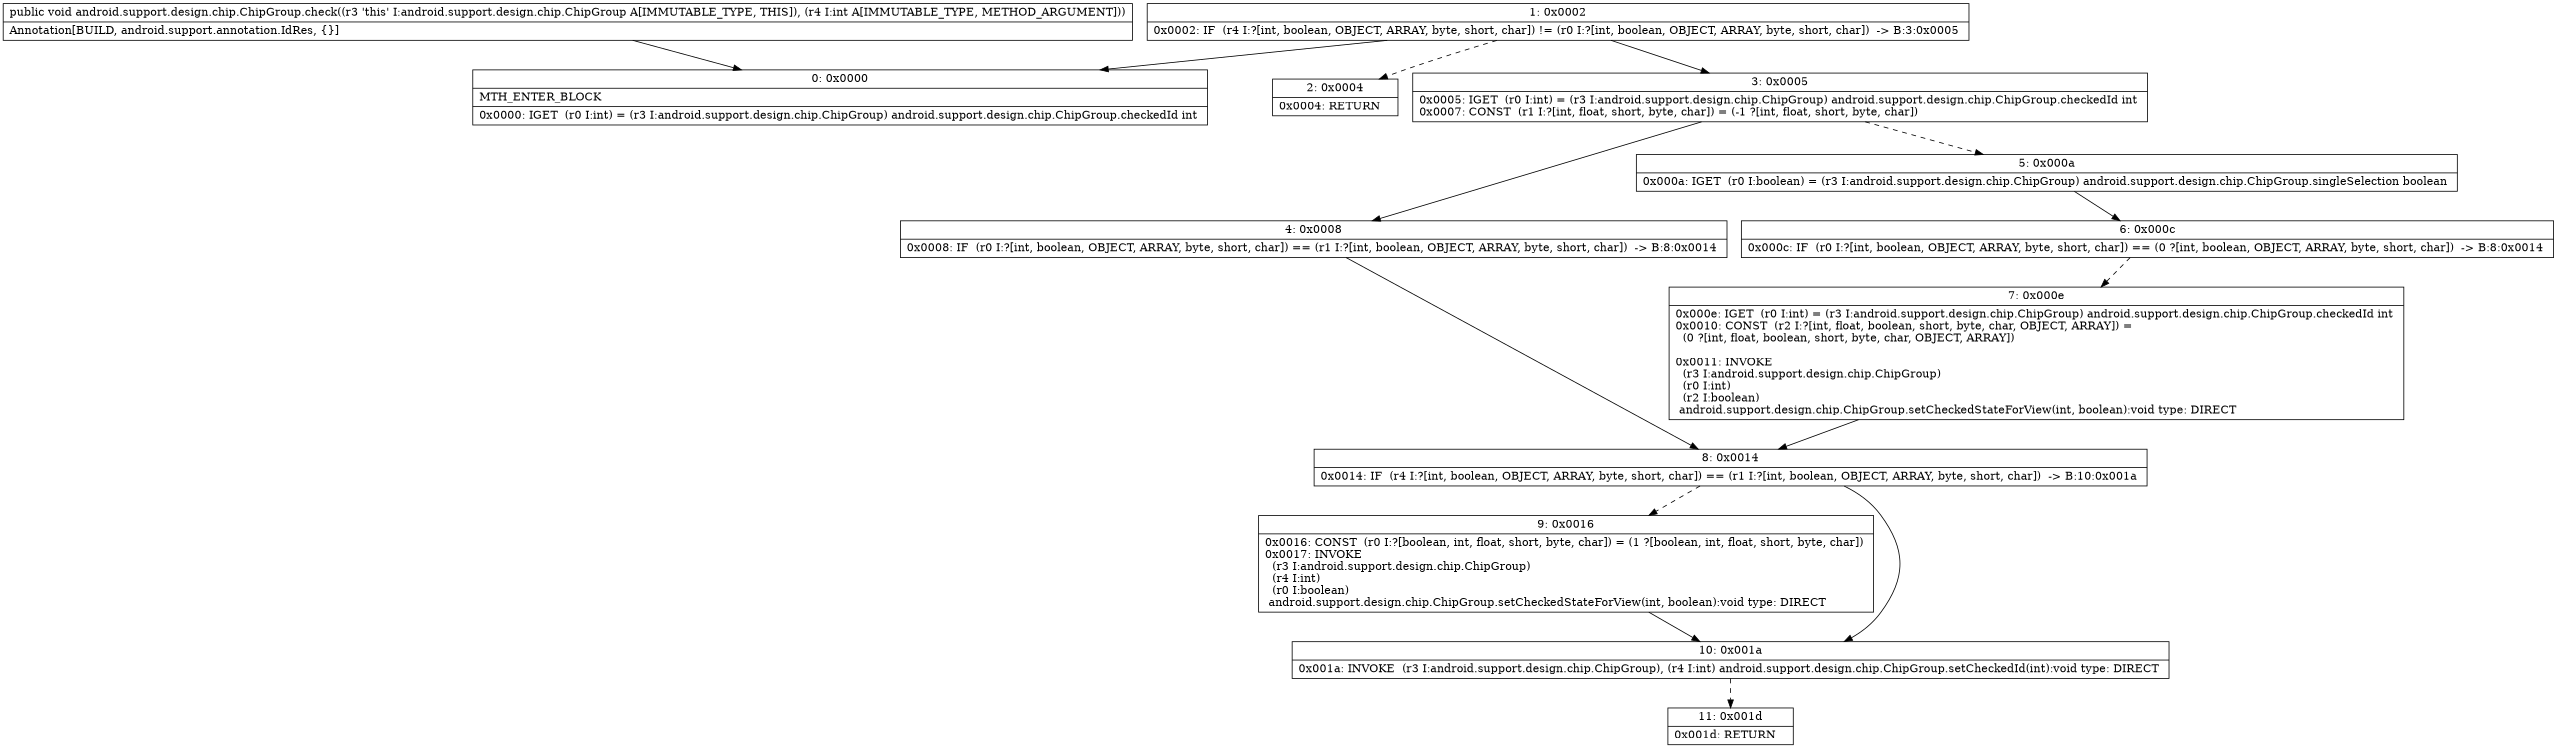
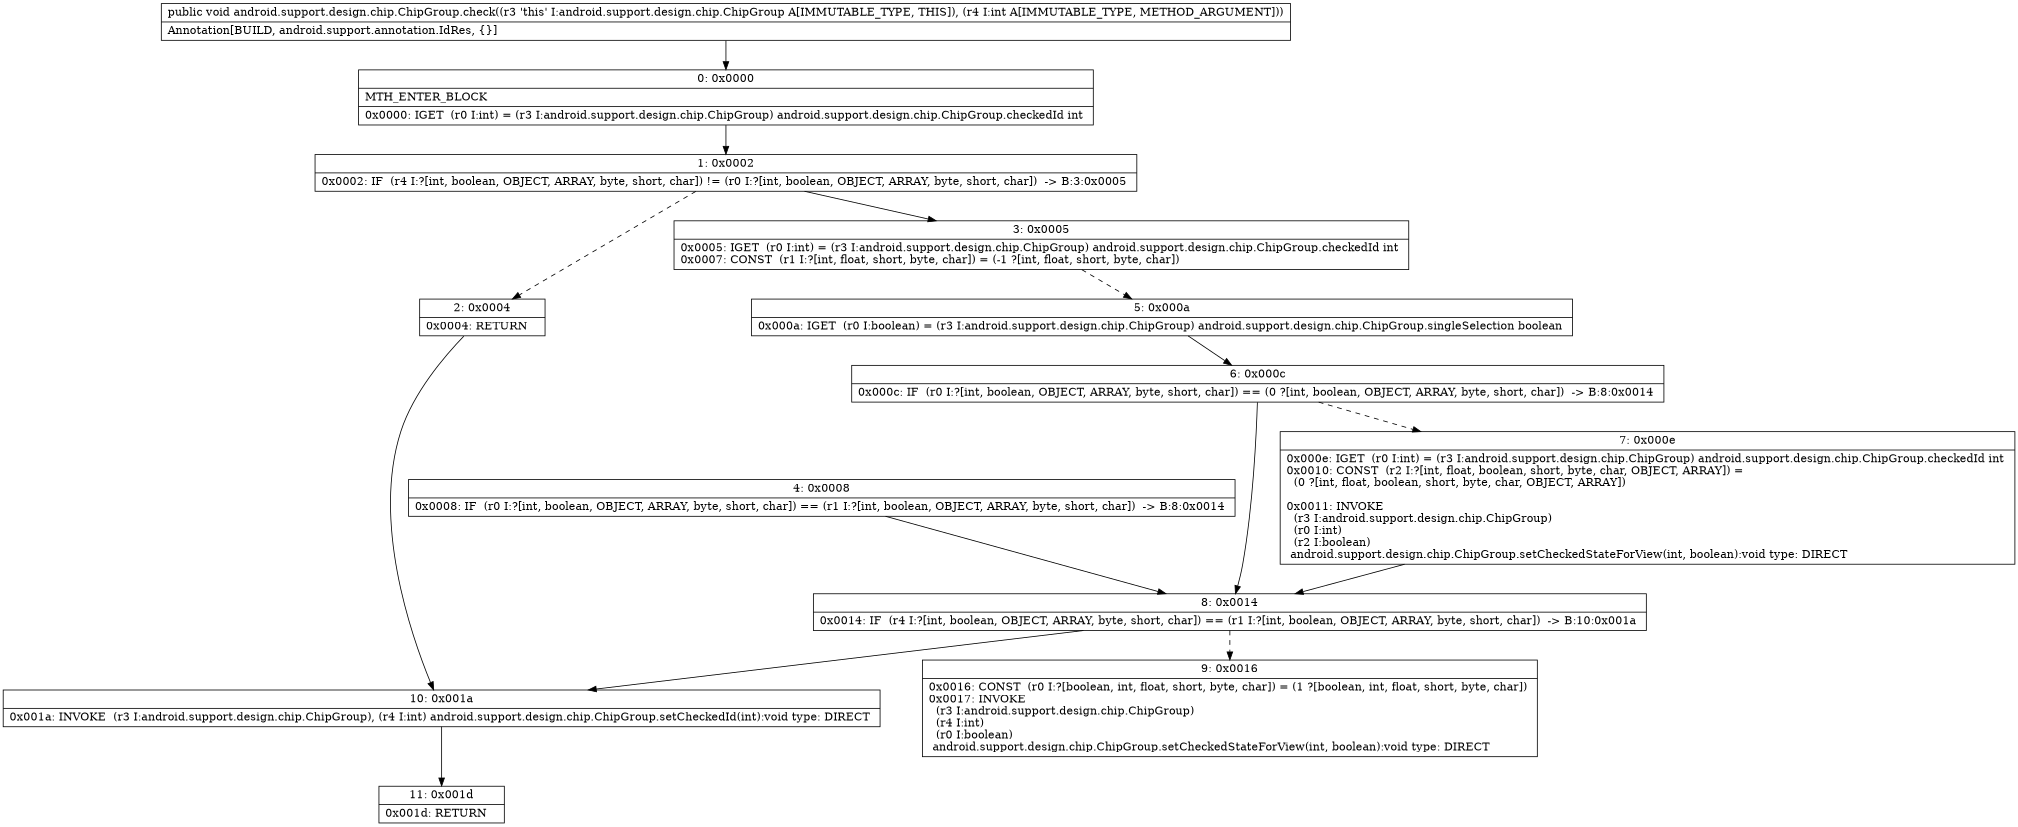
(1248, 55) -> (726, 136)
(1541, 170) -> none
none -> (1252, 495)
(1671, 625) -> (391, 502)
(1731, 689) -> (442, 752)
